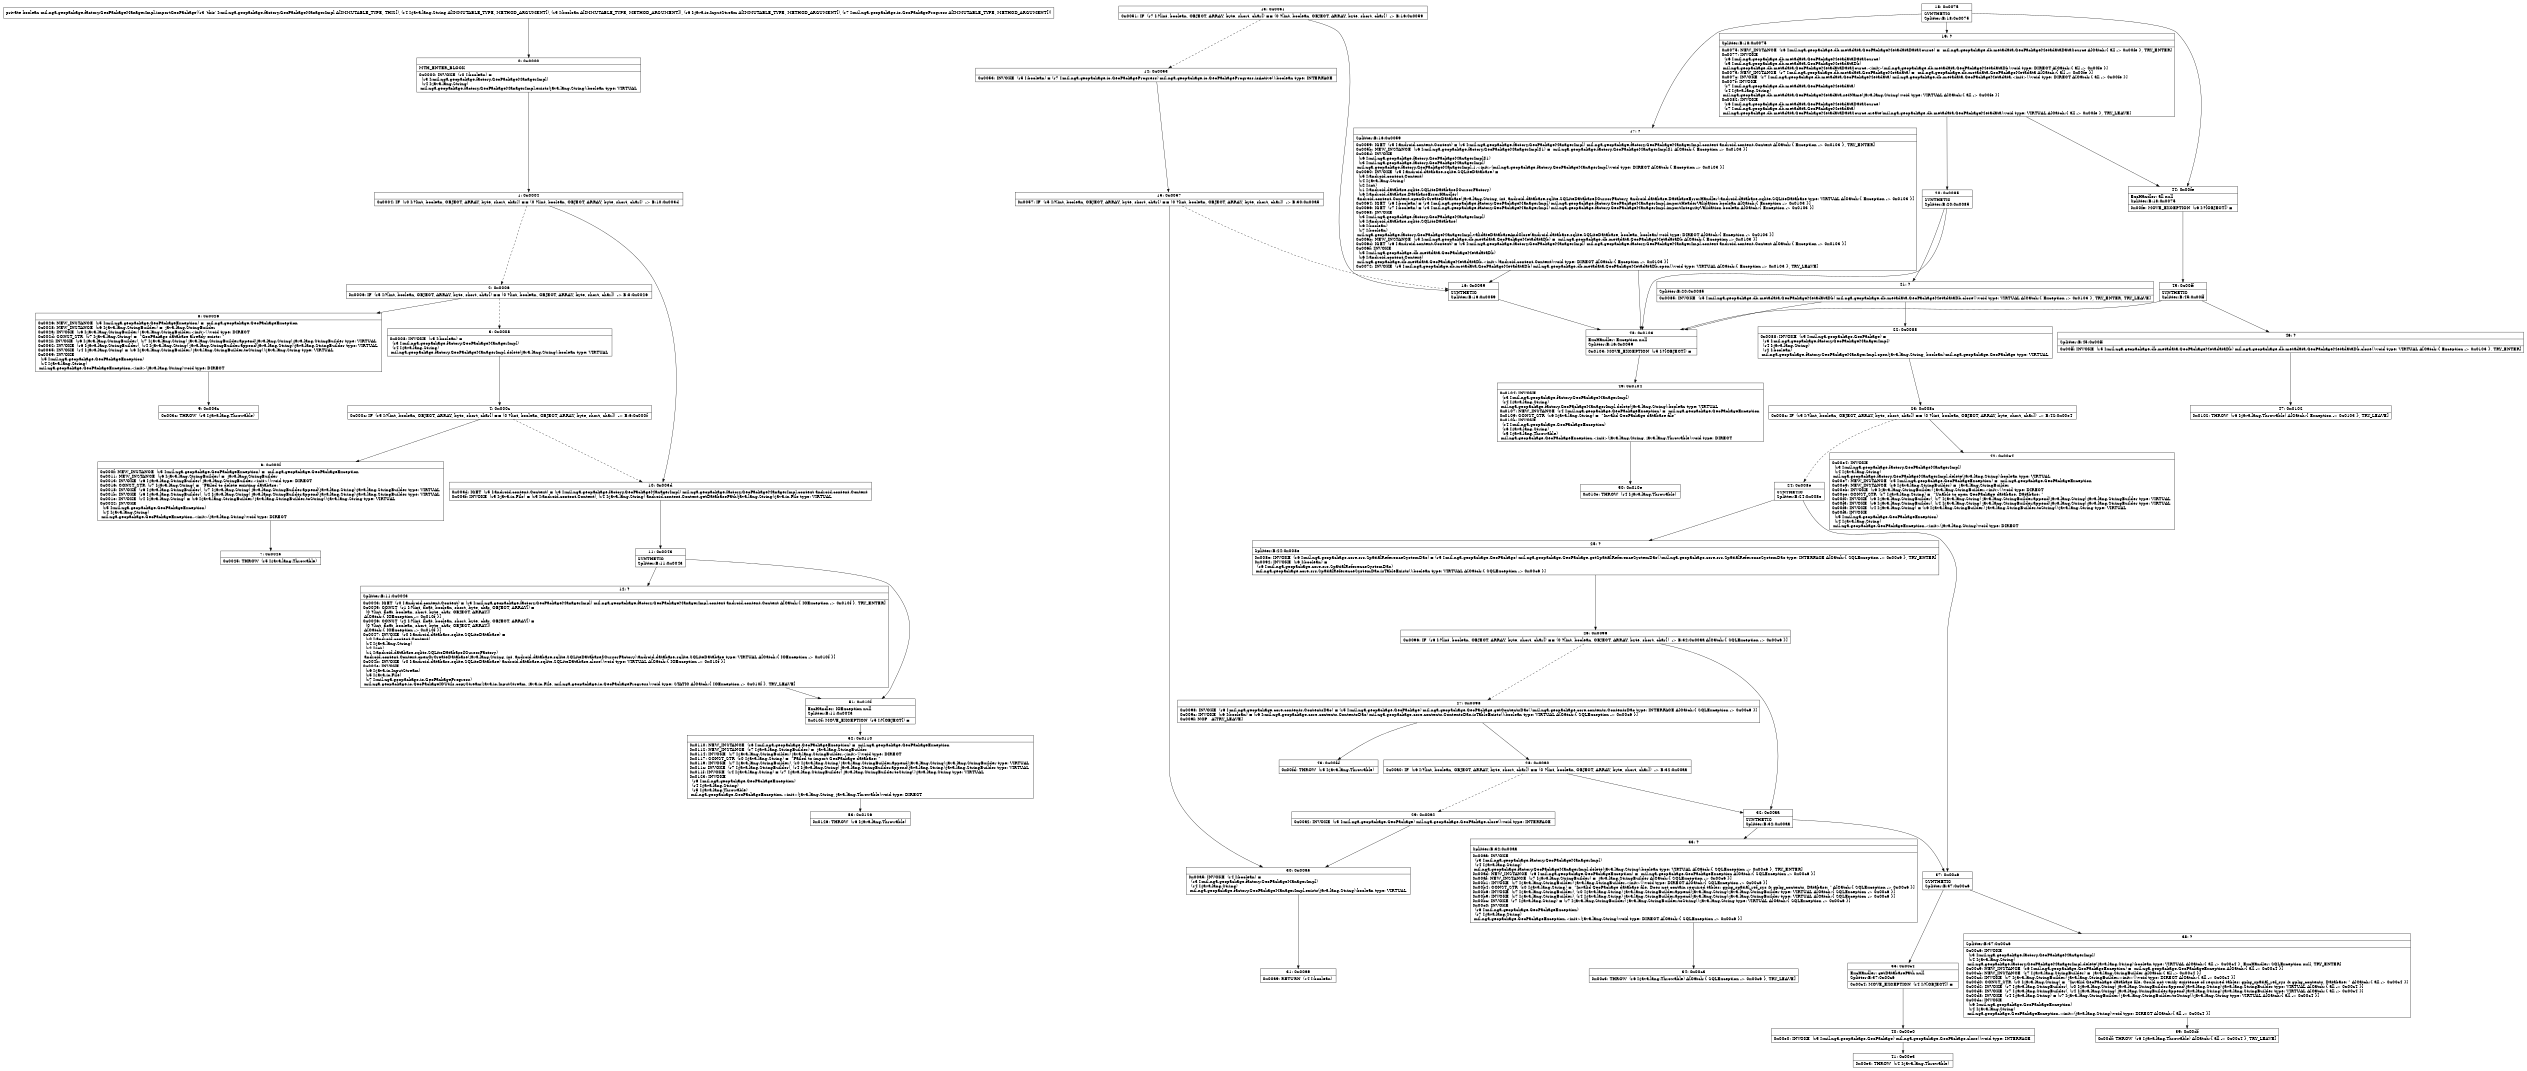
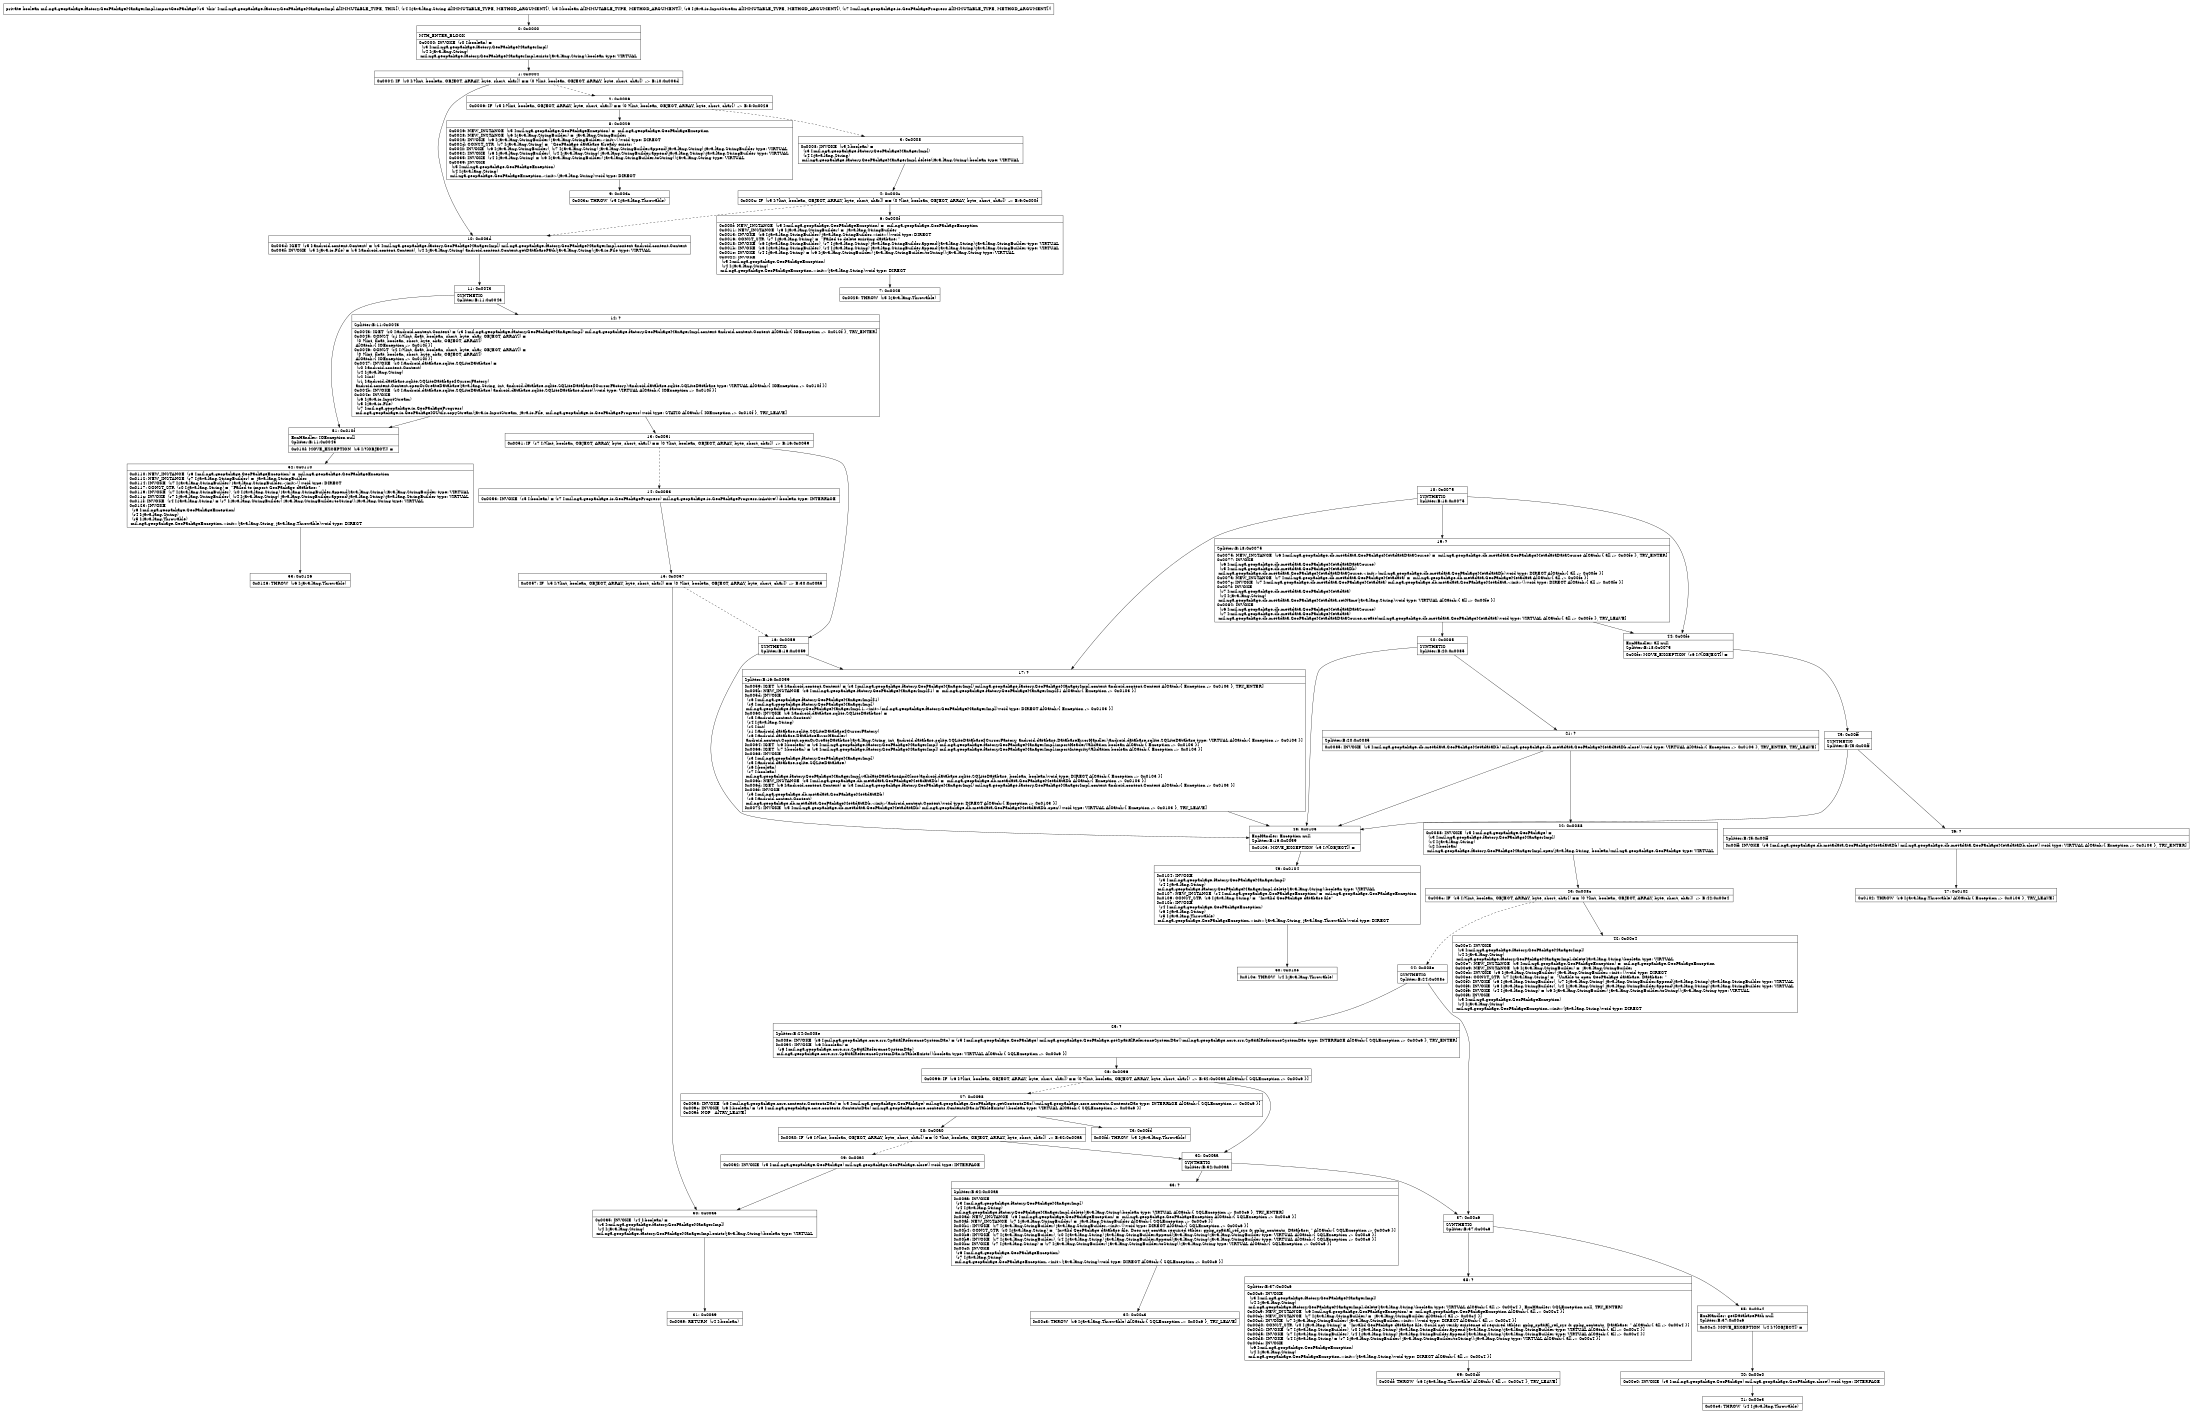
(1501, 276) -> (823, 662)
none -> (650, 424)
